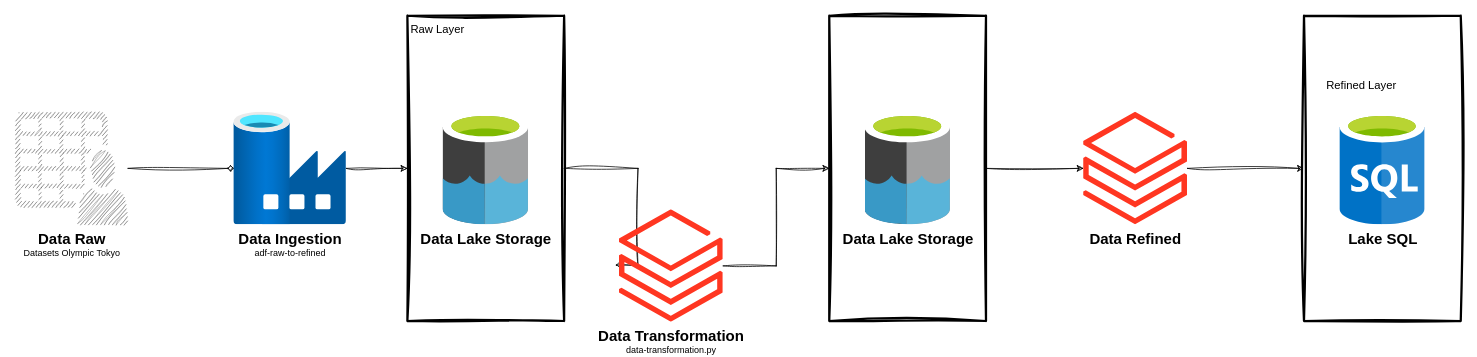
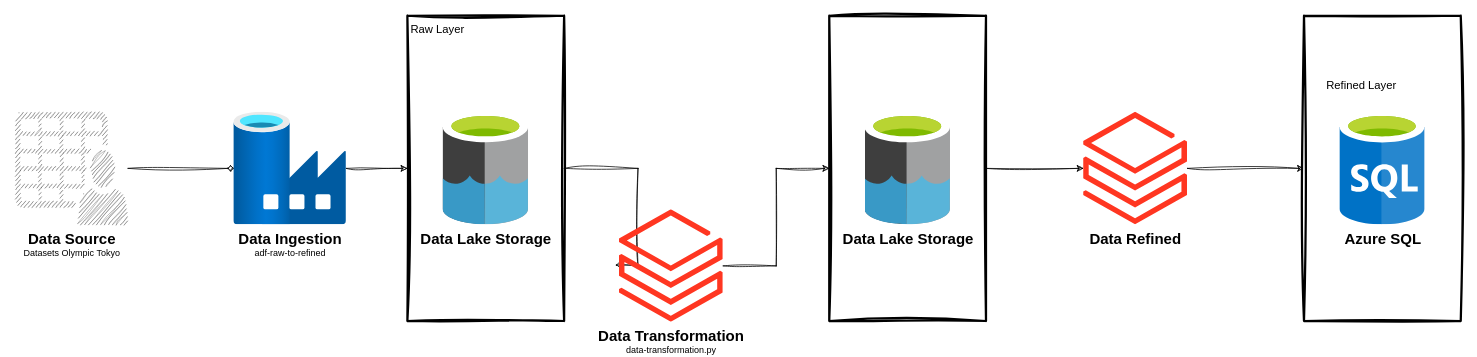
(1383, 235) -> (1383, 235)
(72, 241) -> (72, 241)
